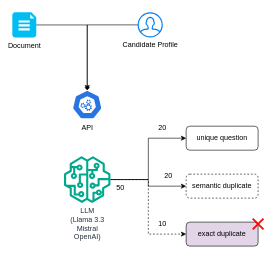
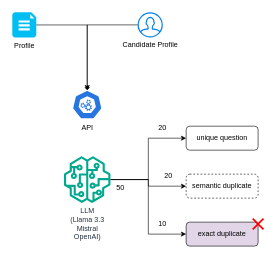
(25, 46) -> (25, 46)
(148, 228) -> (148, 228)
